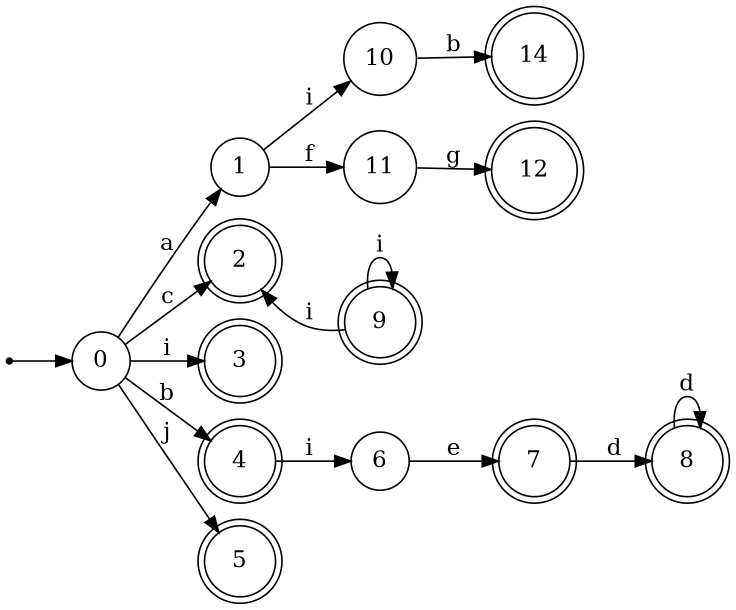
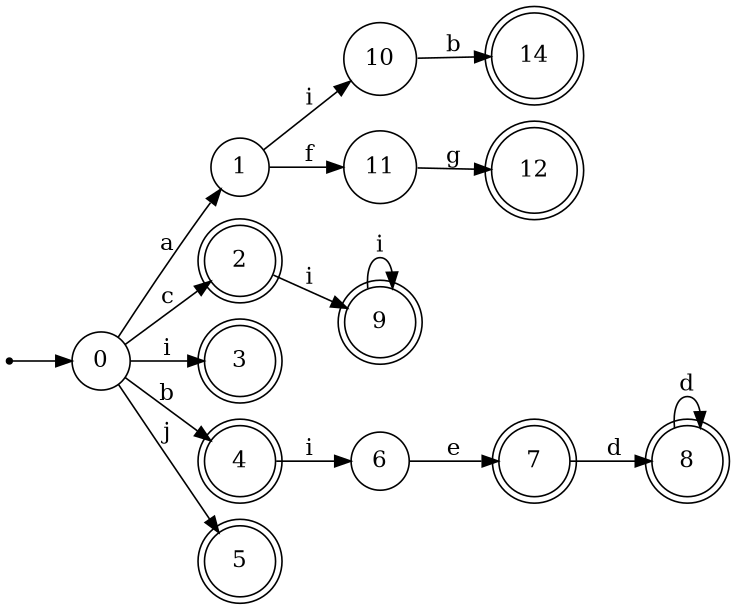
(305, 326) -> (303, 288)
